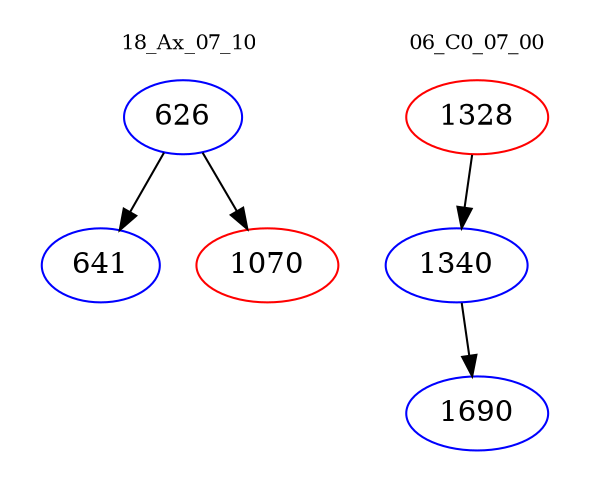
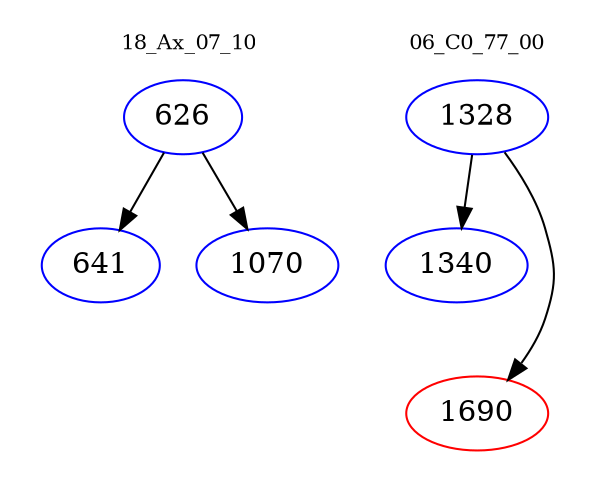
(477, 44) -> (477, 44)
(477, 117) -> (477, 117)
(267, 265) -> (267, 265)
(465, 329) -> (552, 256)
(477, 413) -> (477, 413)
